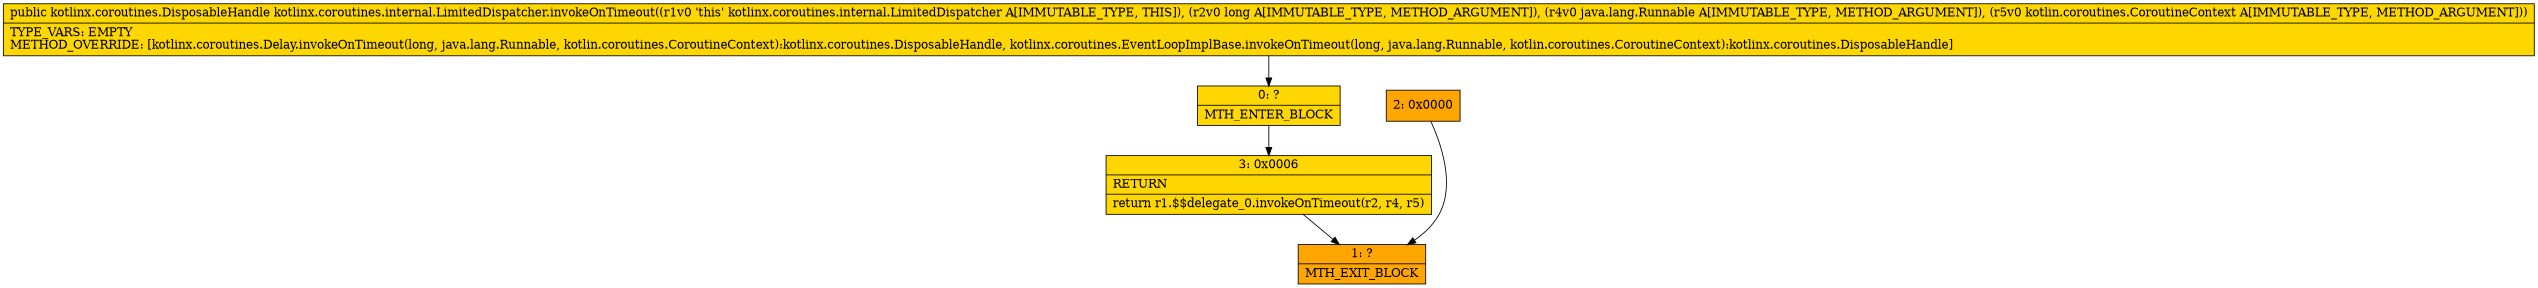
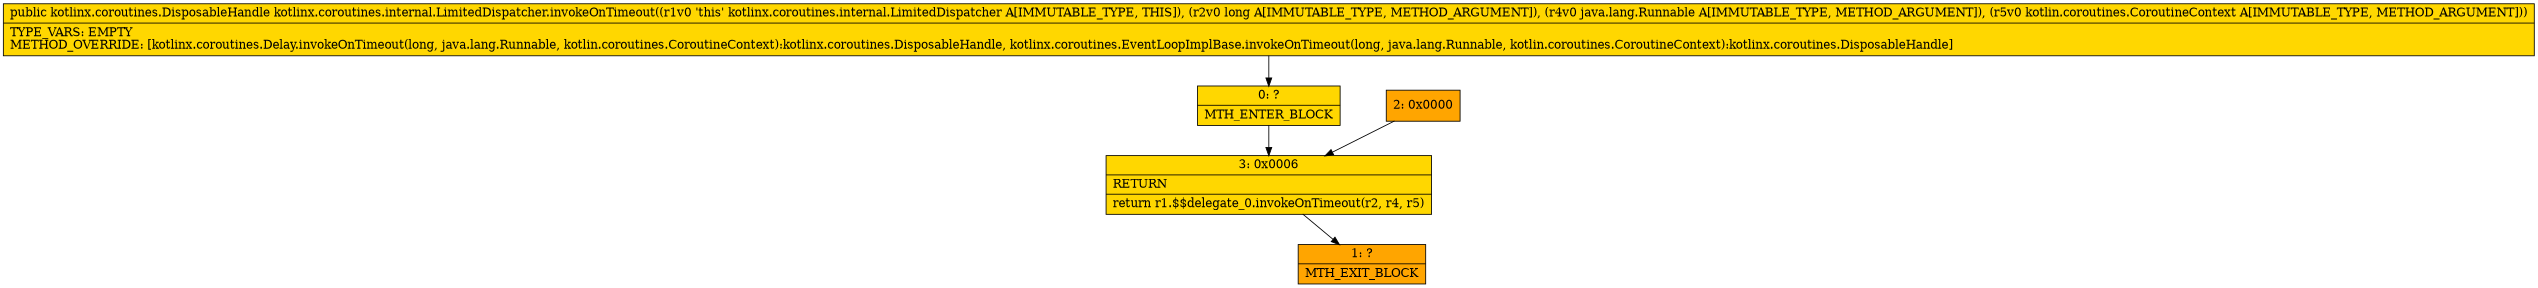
(1446, 185) -> (1363, 137)
